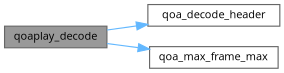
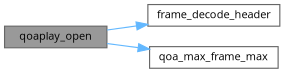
(214, 15) -> (214, 15)
(56, 37) -> (56, 37)
